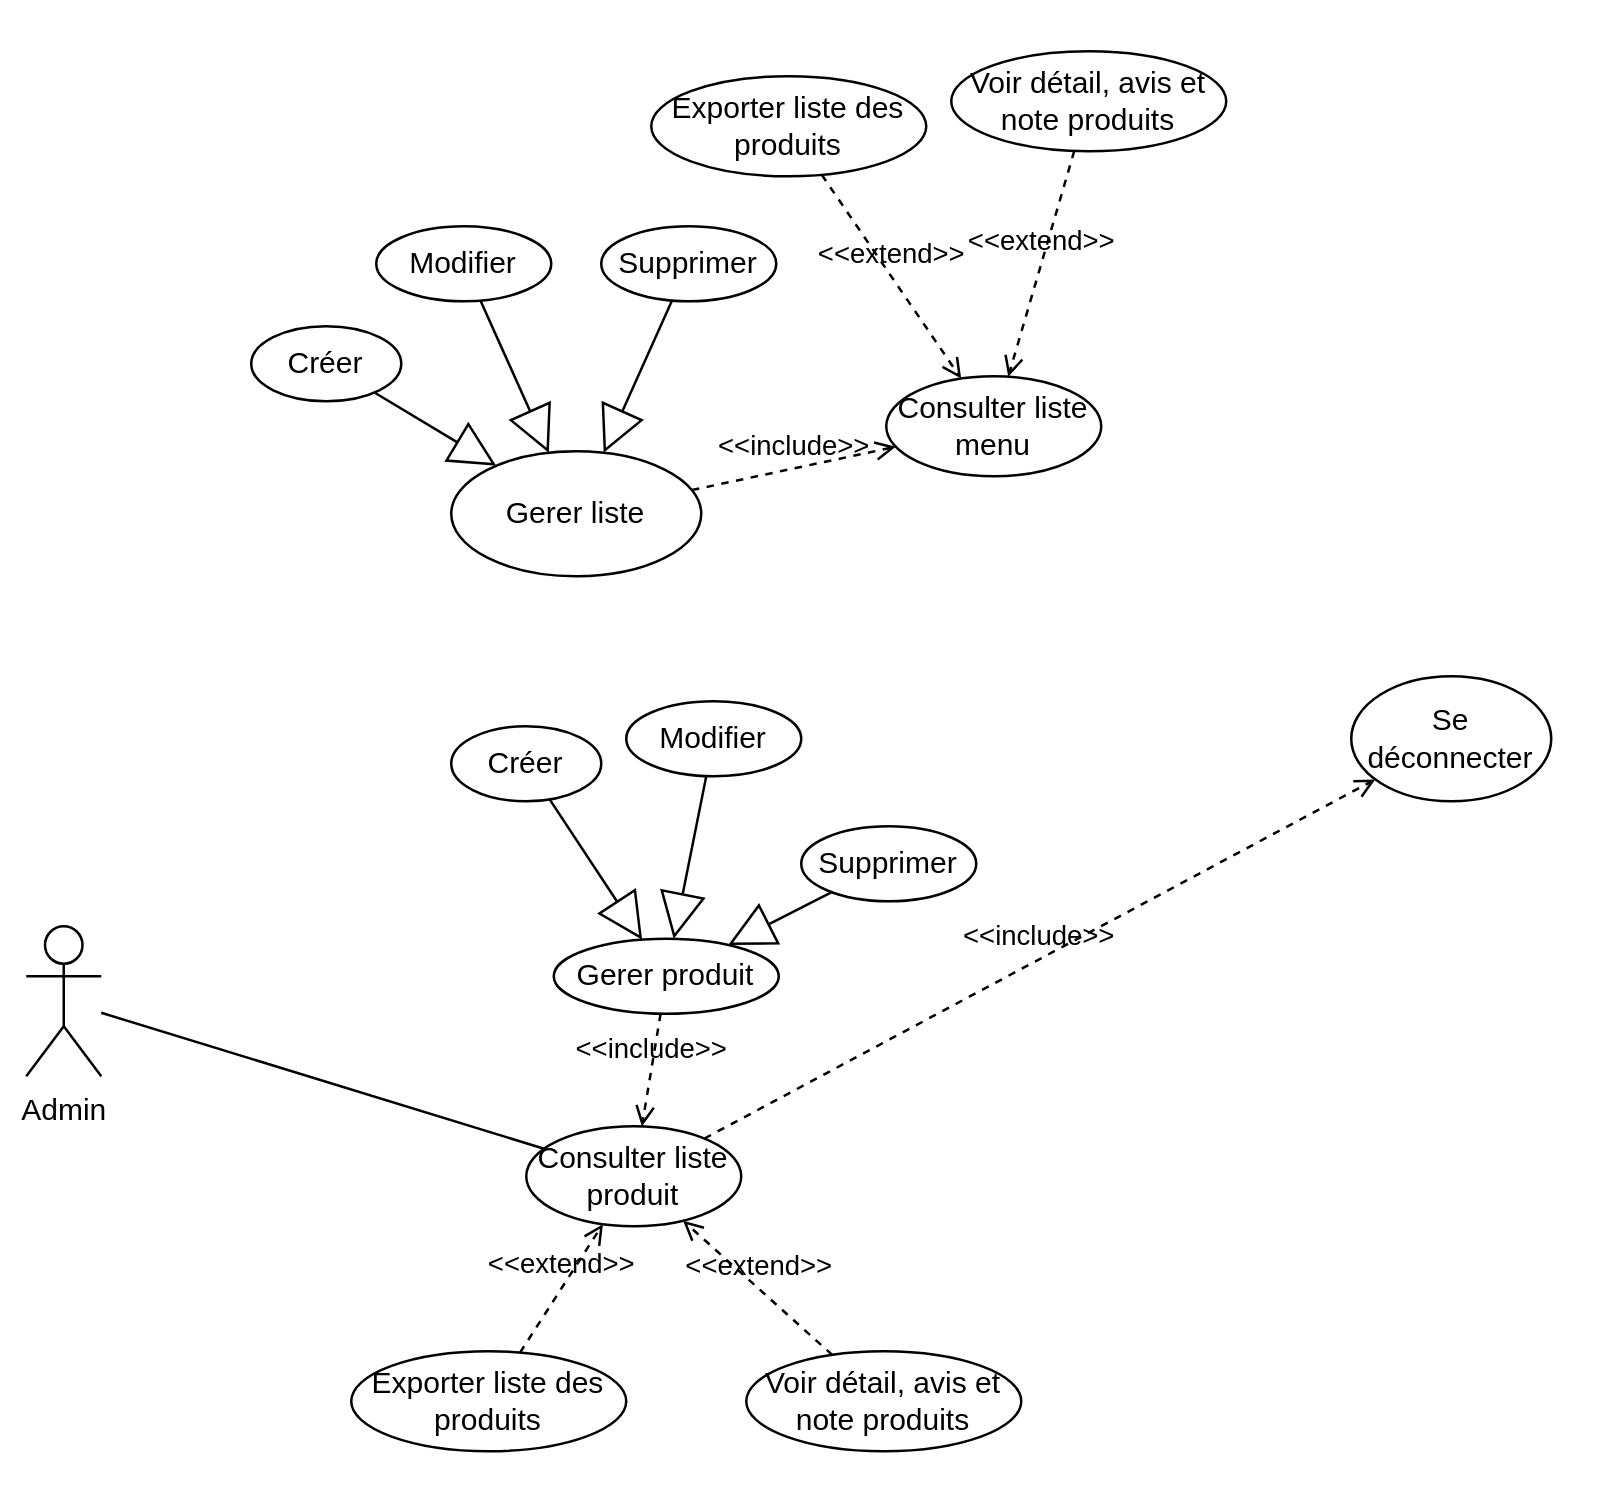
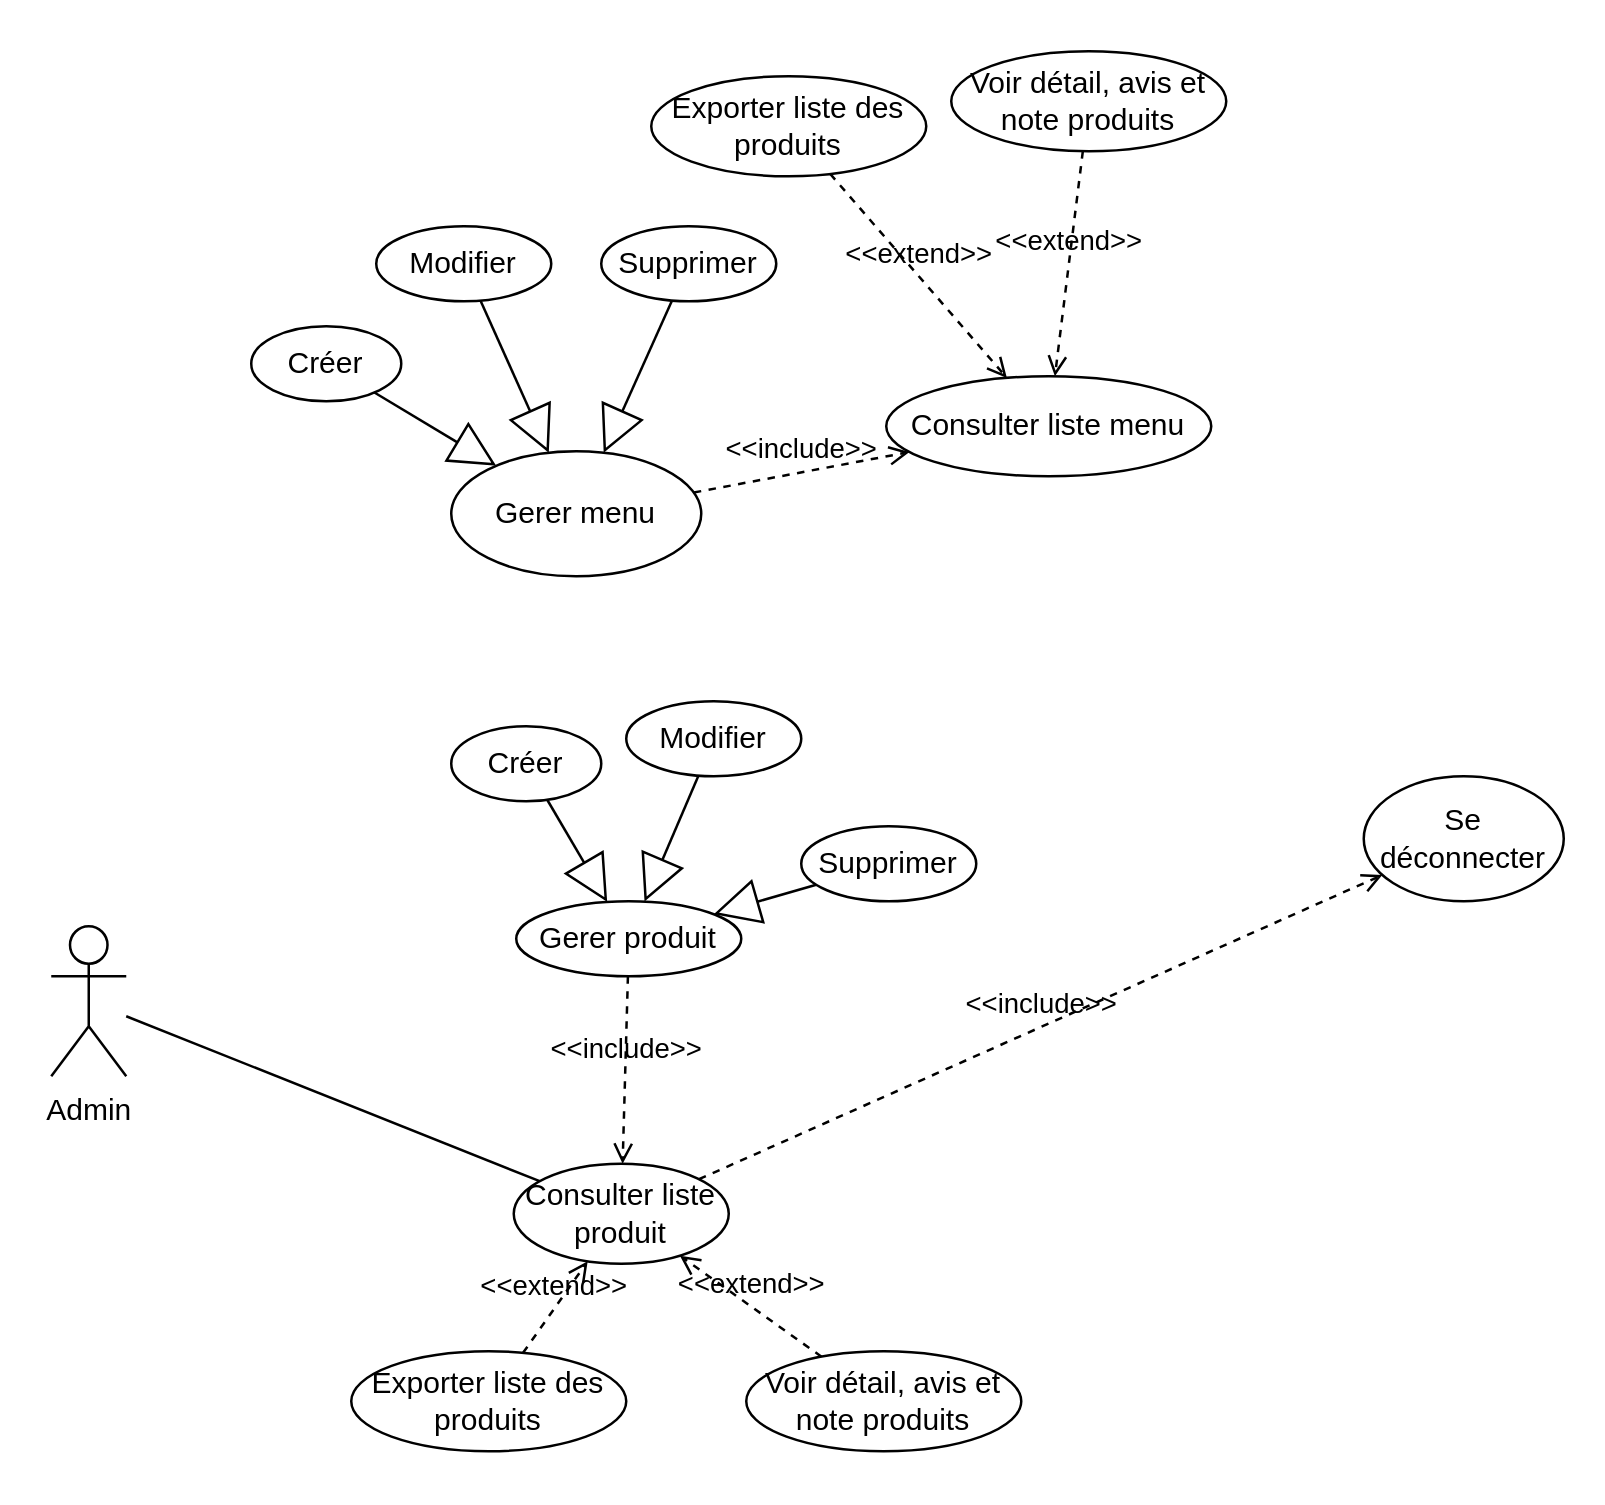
(994, 426) -> (1049, 426)
(576, 514) -> (576, 514)
(1451, 739) -> (1464, 839)
(666, 976) -> (629, 939)
(64, 1001) -> (89, 1001)
(634, 1176) -> (621, 1214)
